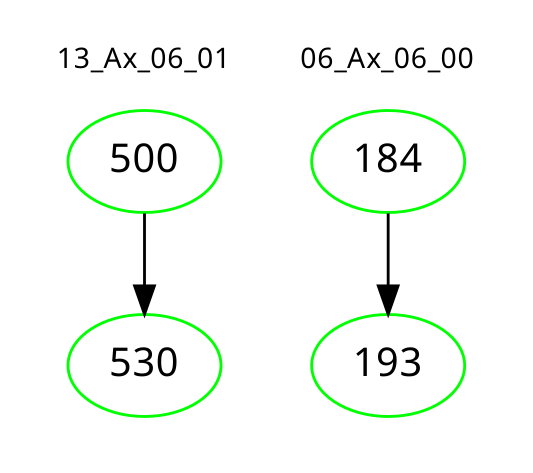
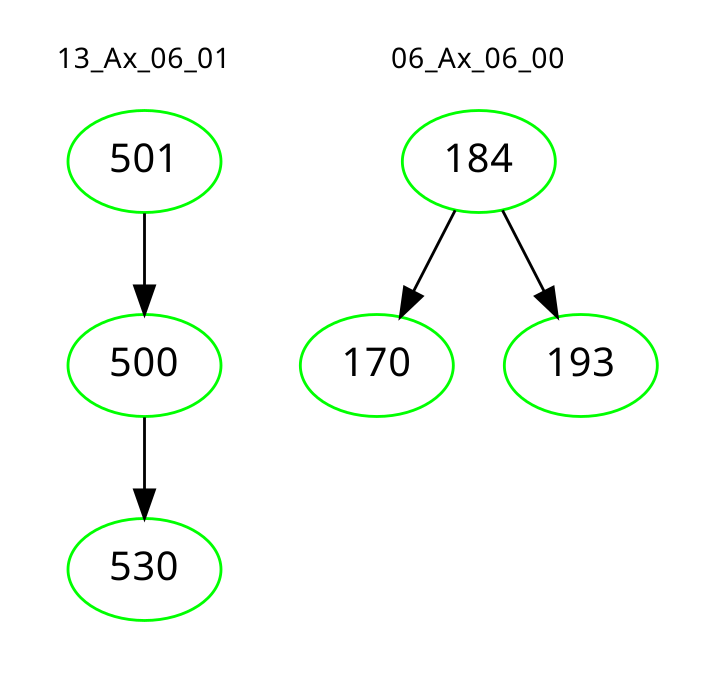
none -> (144, 162)
none -> (377, 366)
